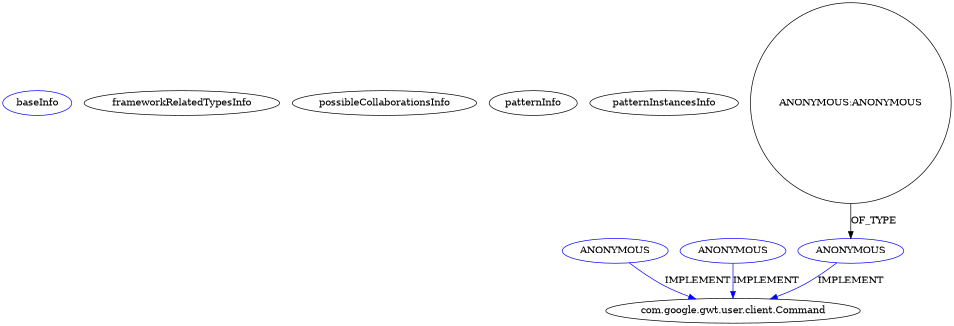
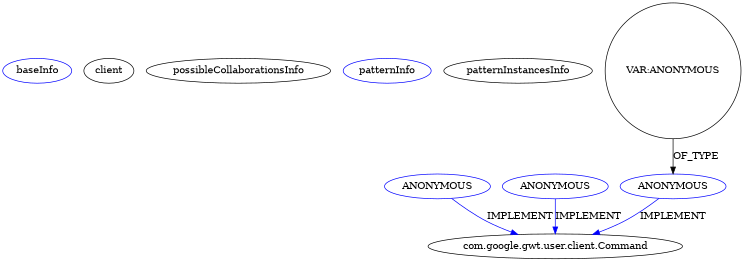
(182, 103) -> (109, 71)
(533, 103) -> (387, 71)
(851, 103) -> (673, 71)
